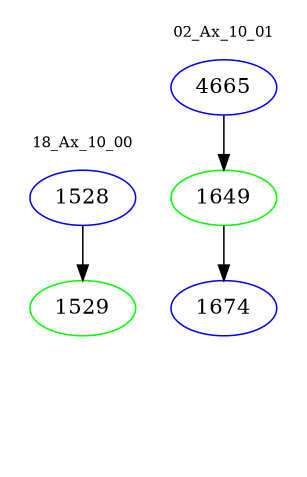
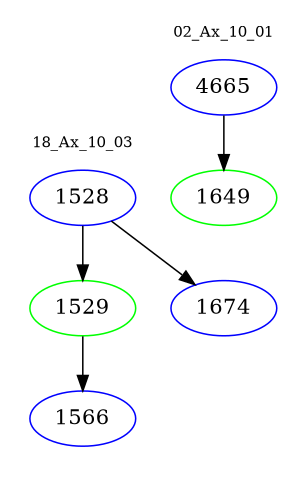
(83, 143) -> (83, 143)
(224, 245) -> (138, 241)
none -> (83, 419)
